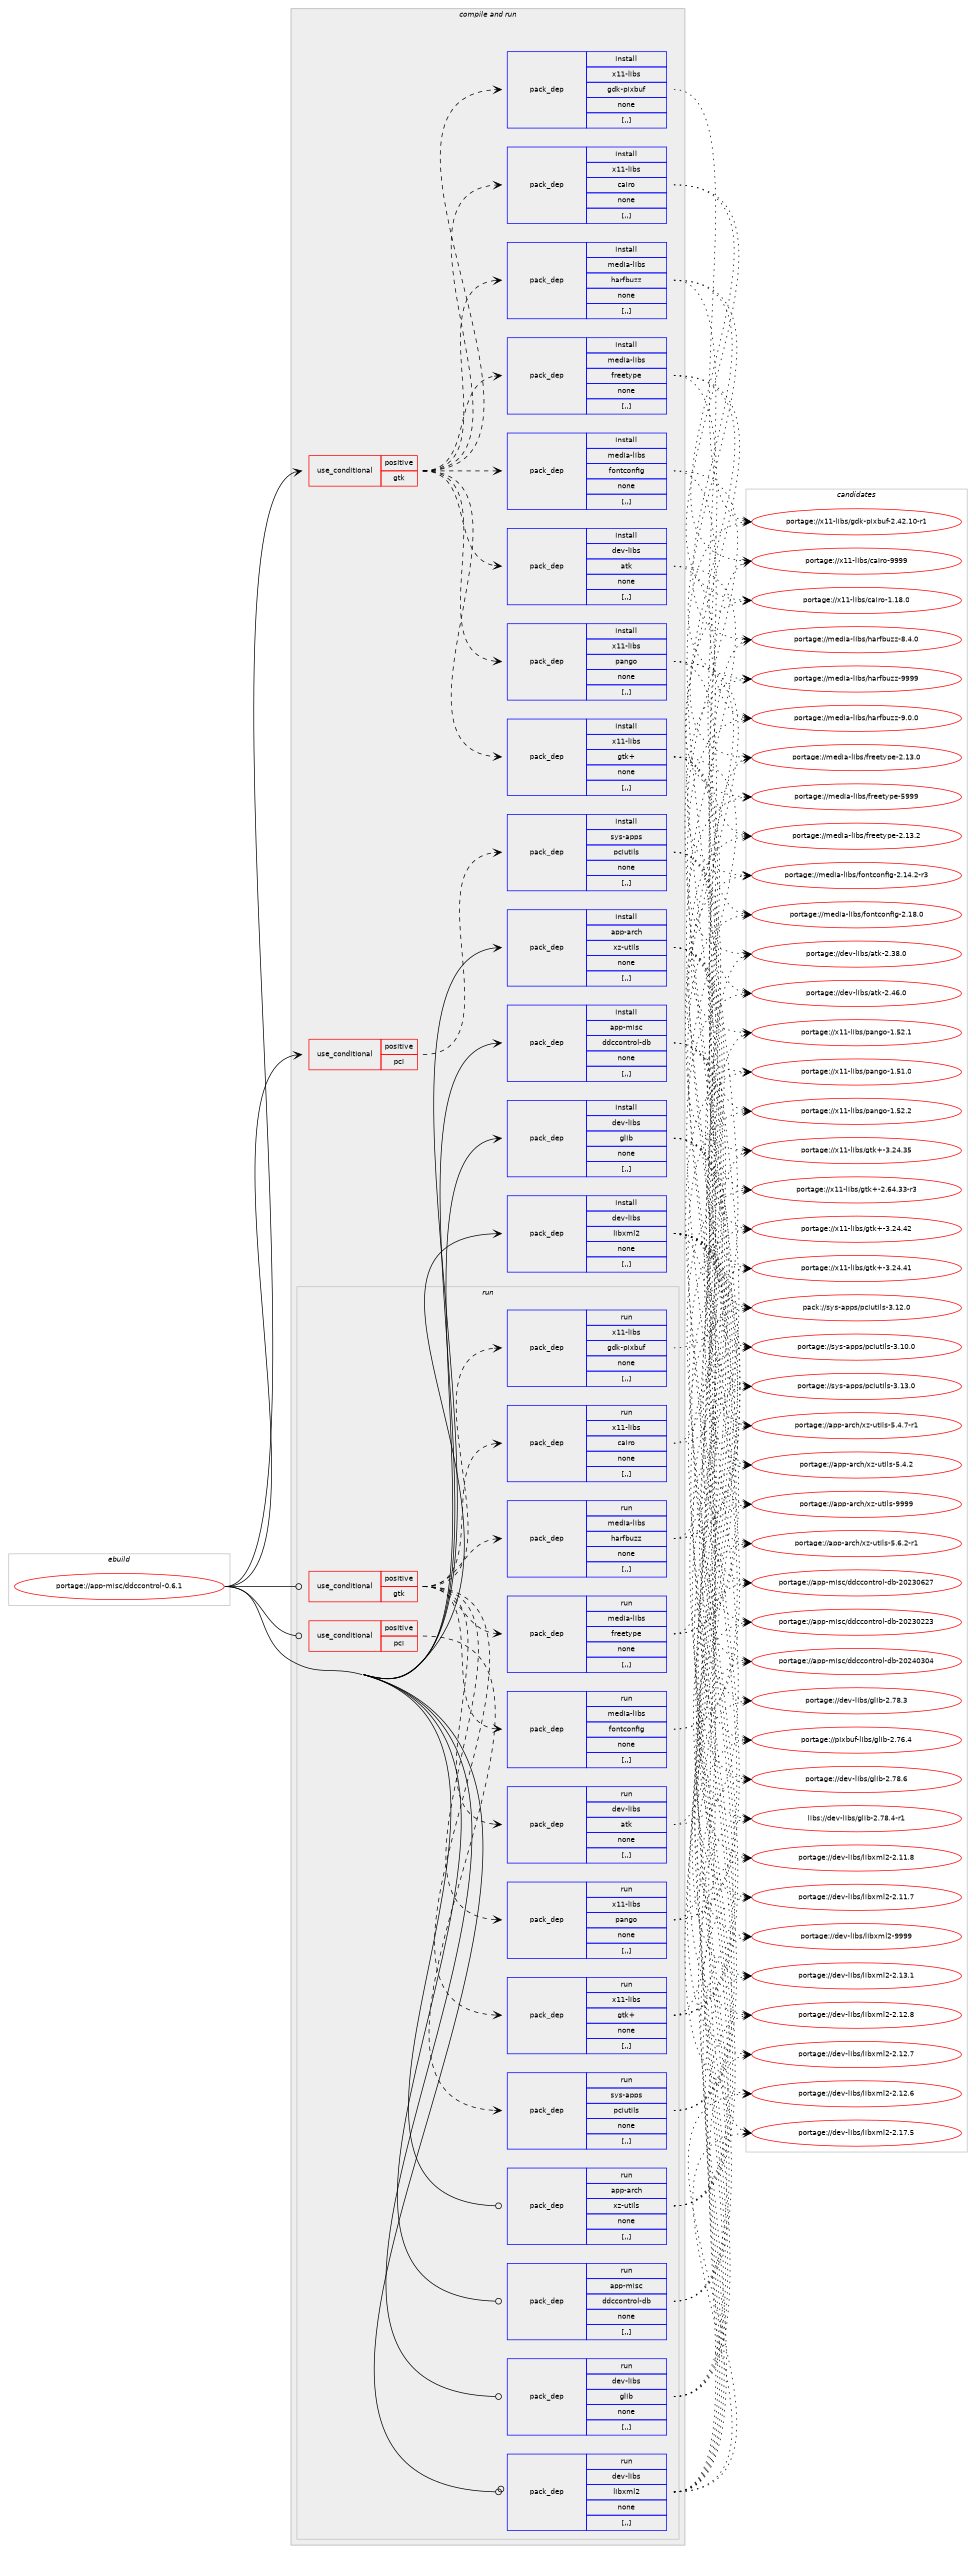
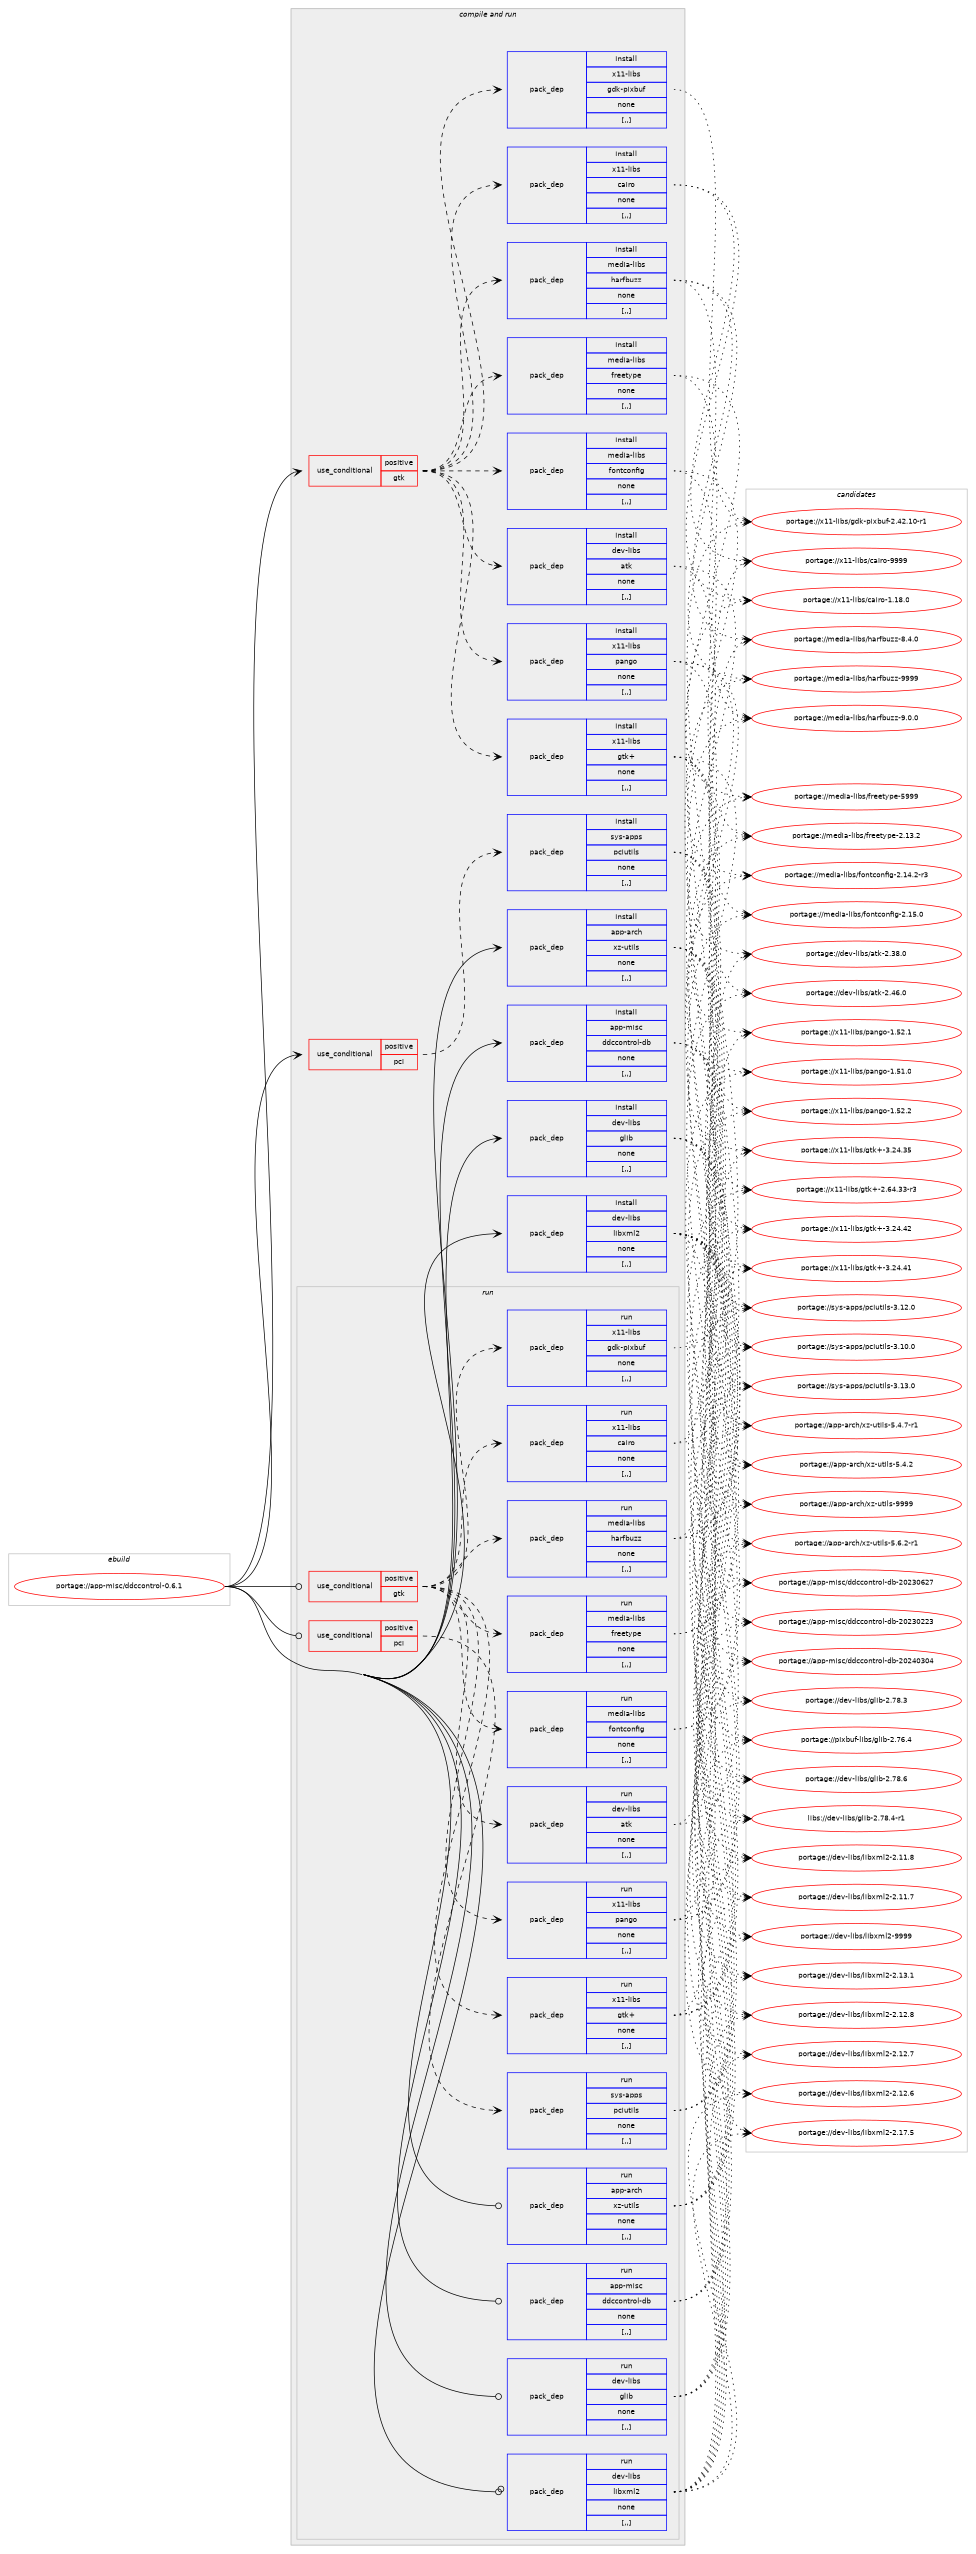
(857, 758) -> none
(857, 915) -> (857, 915)
(857, 1308) -> (857, 1308)
